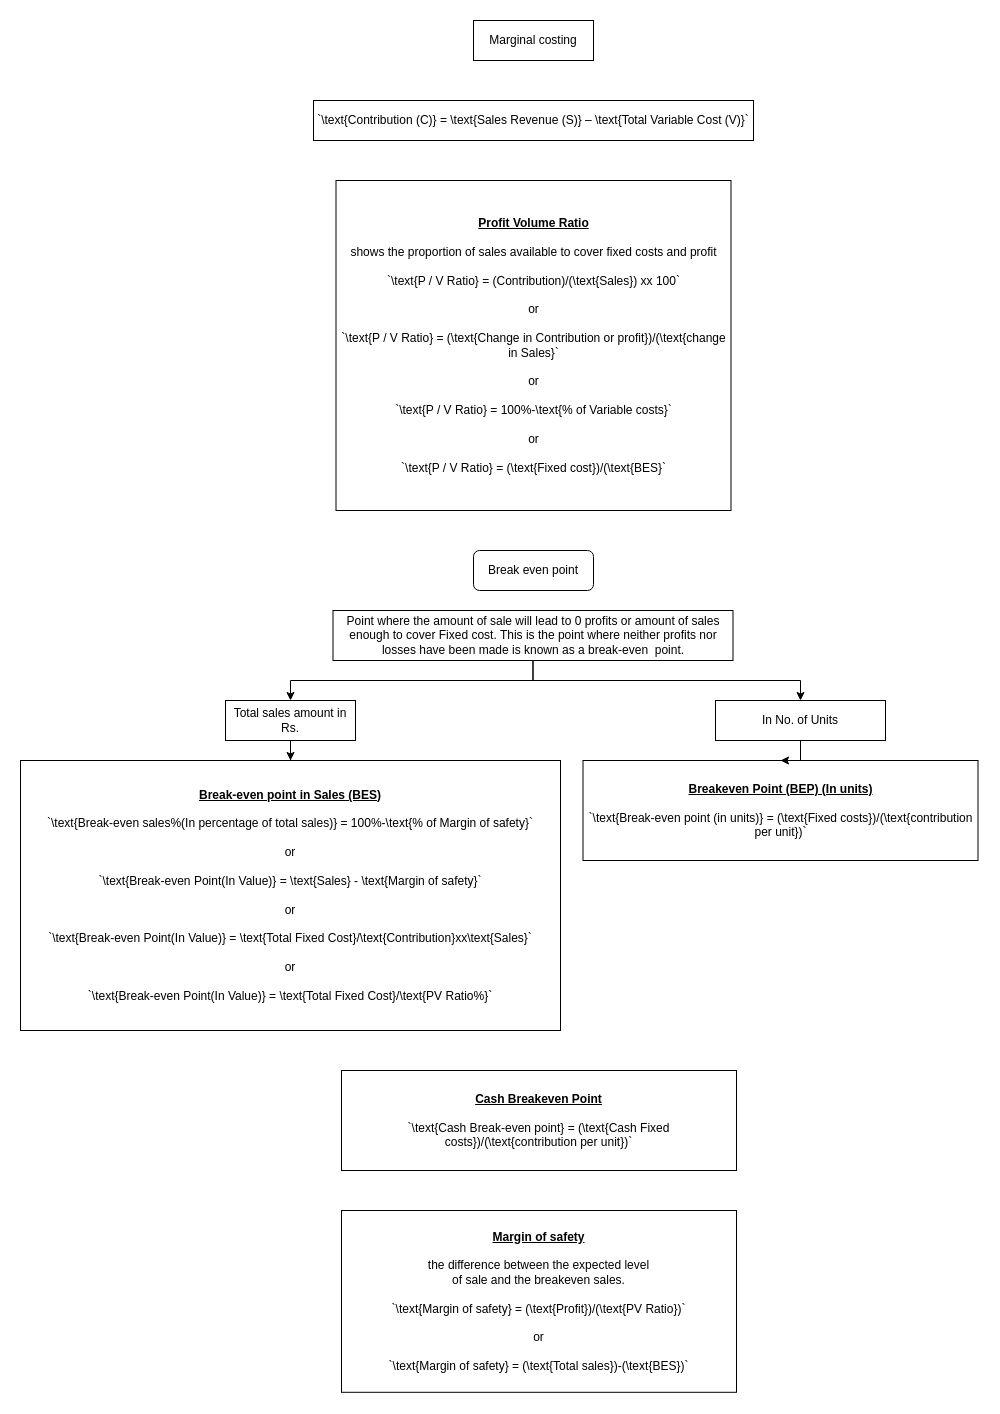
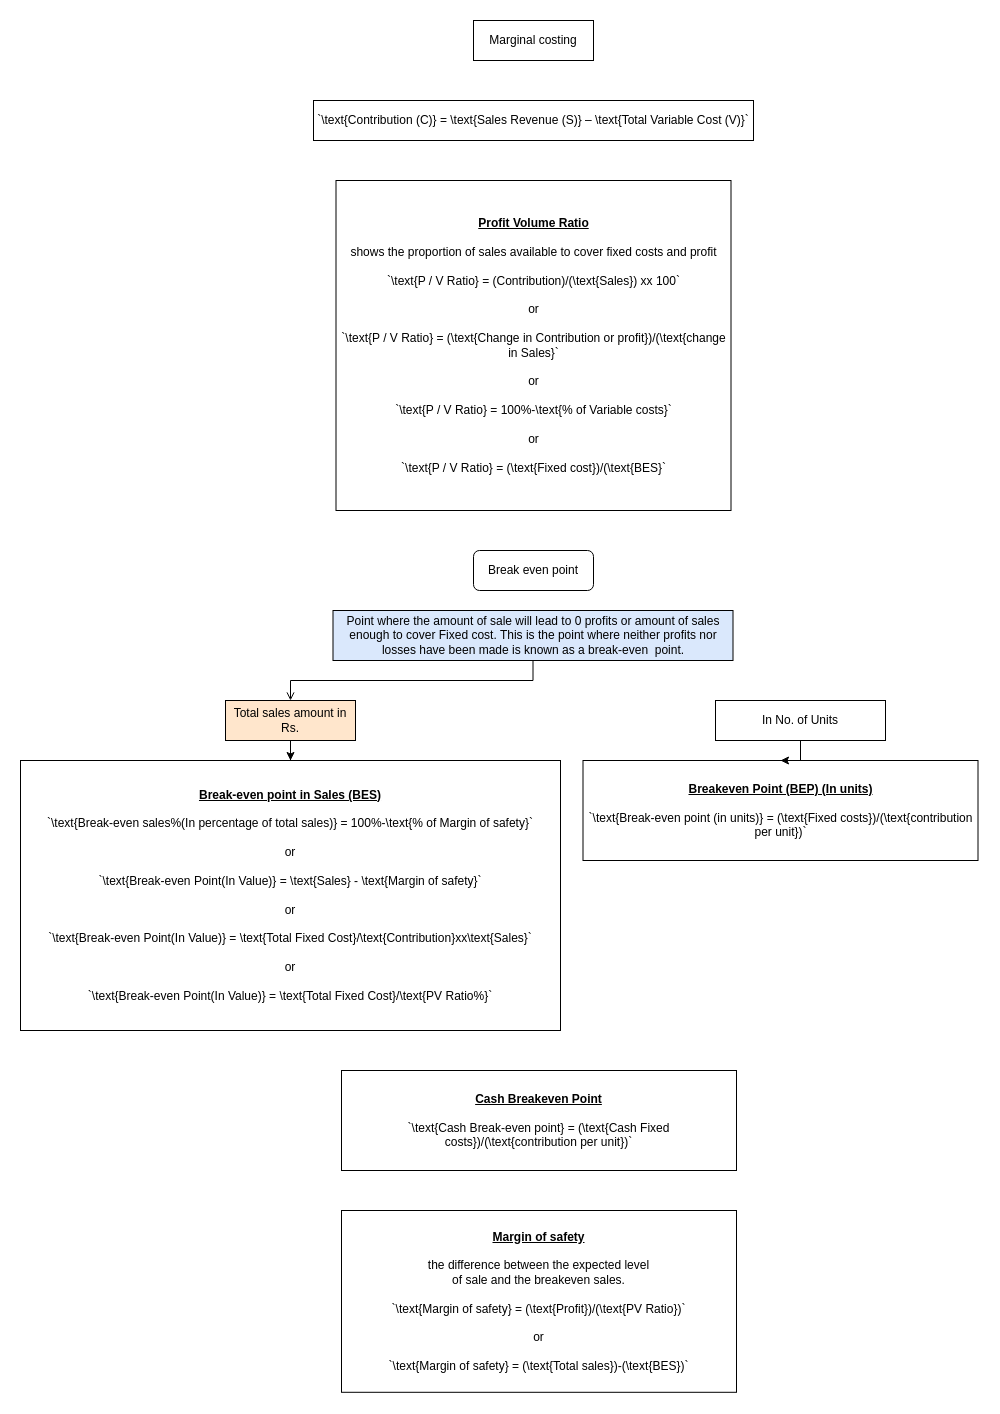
(533, 636) -> (533, 636)
(674, 681) -> none
(291, 692) -> (291, 694)
(291, 721) -> (291, 721)
